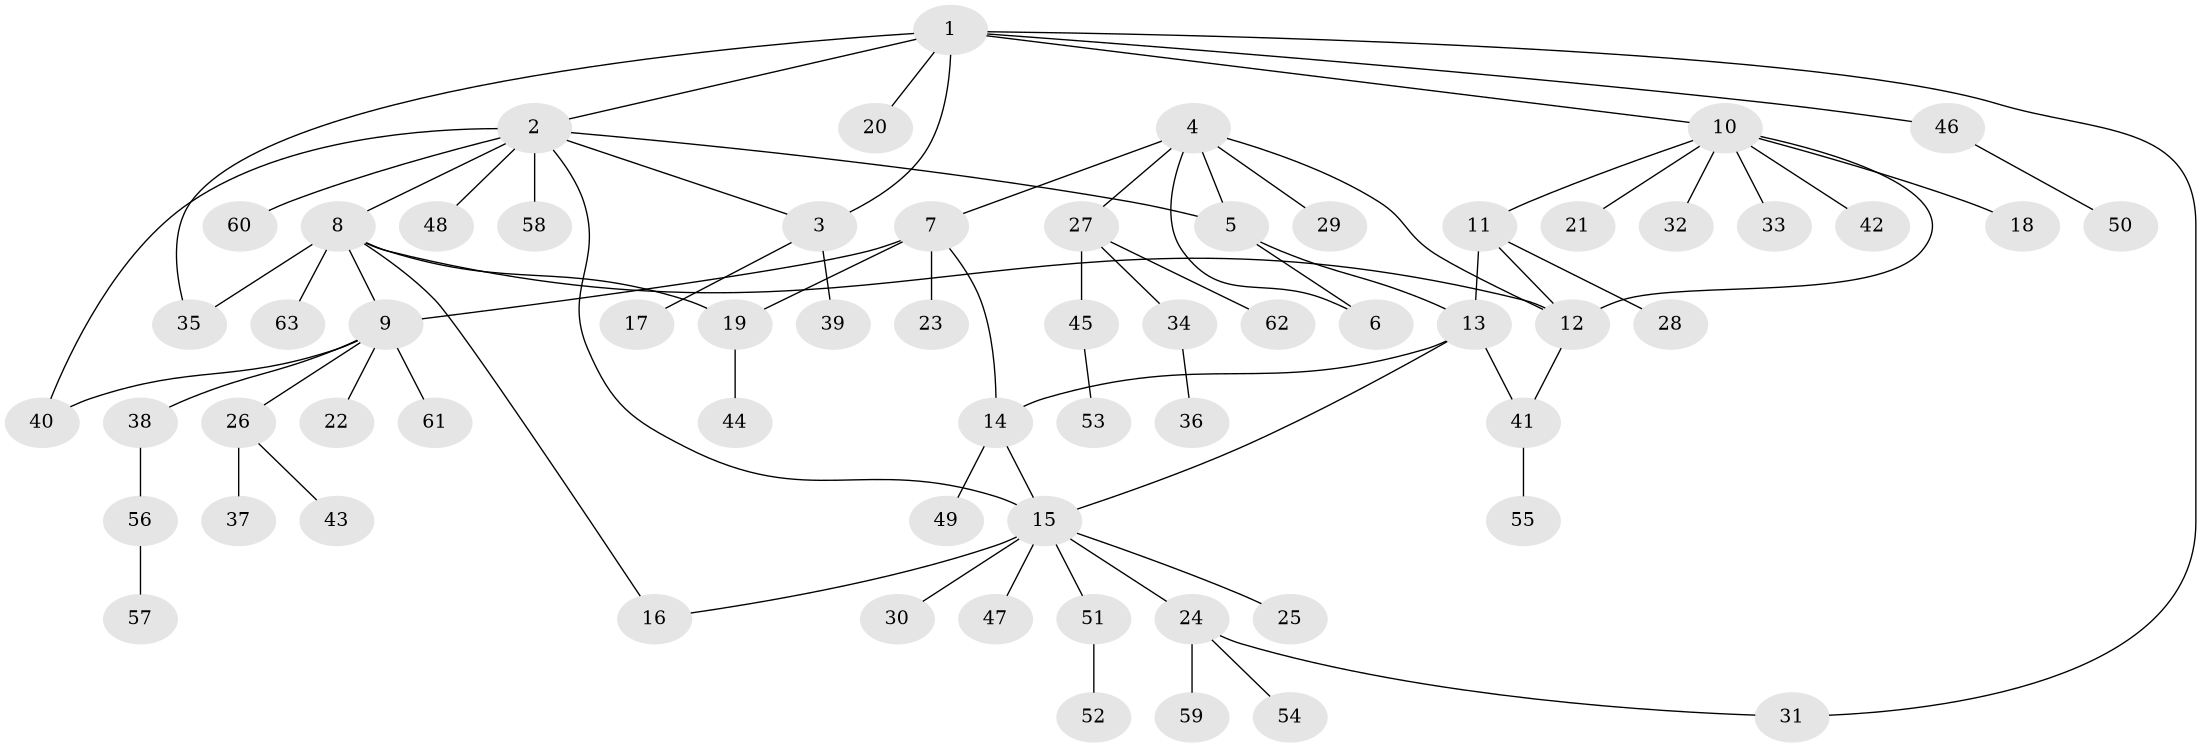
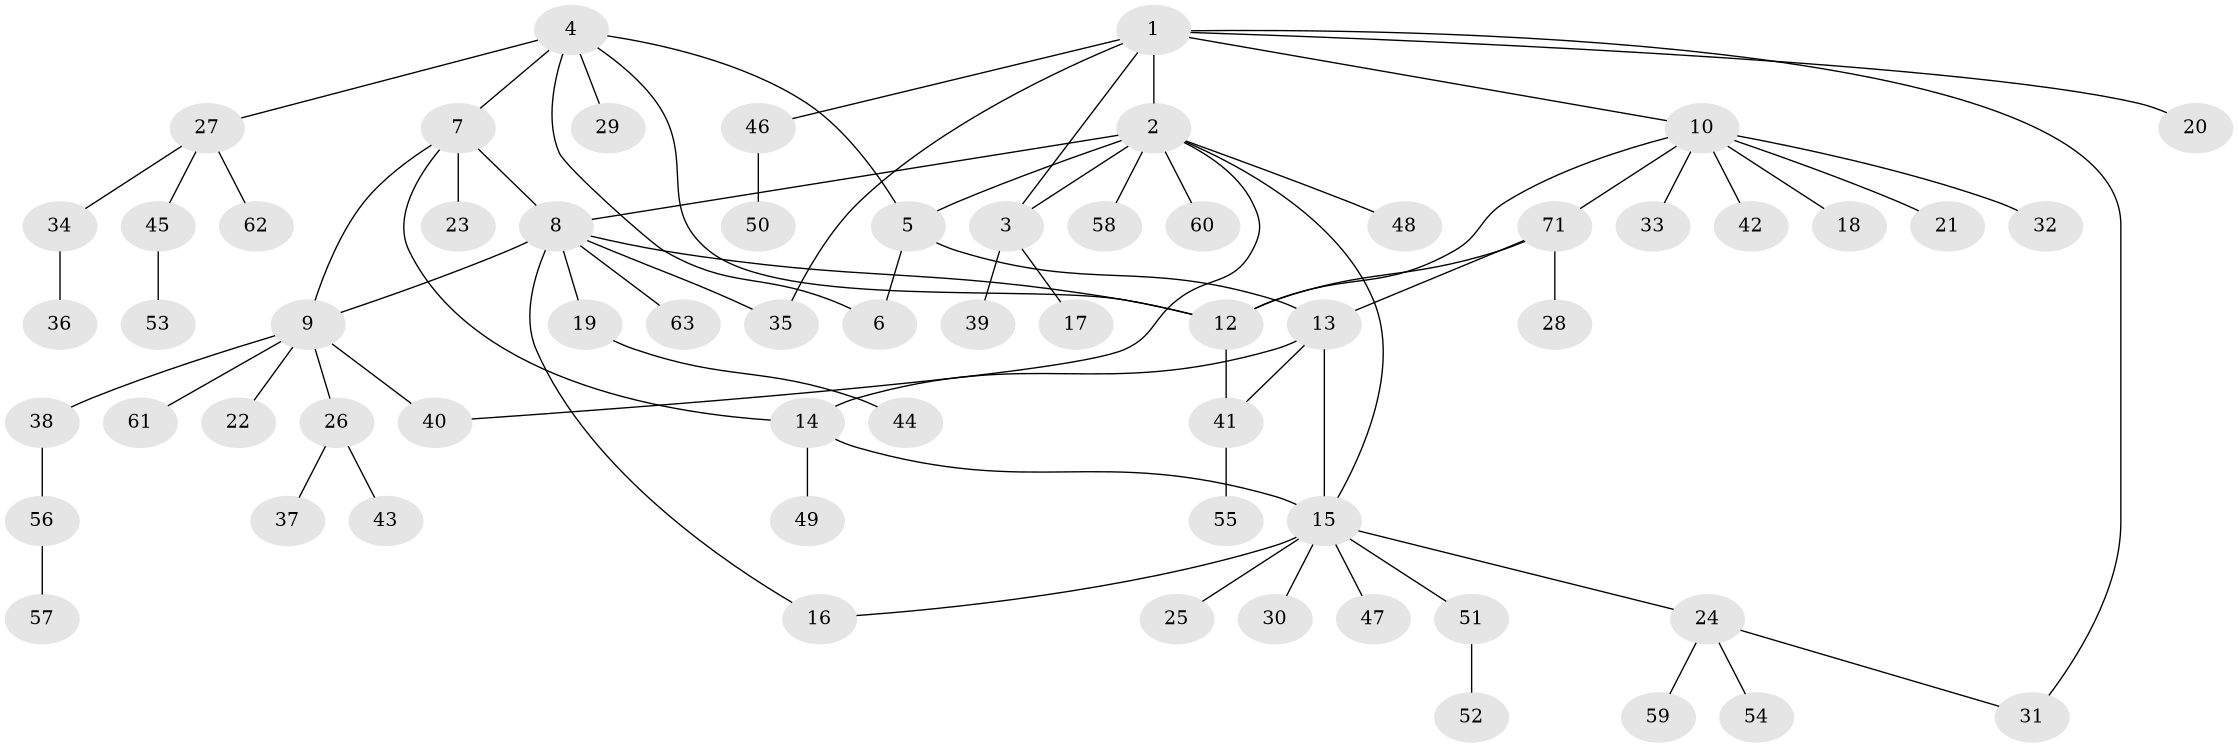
(1480, 226) -> (1555, 226)
(837, 274) -> (507, 177)
